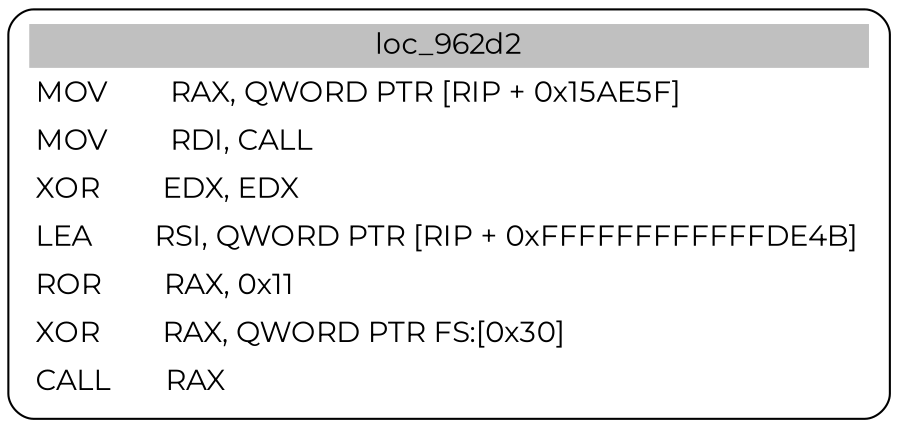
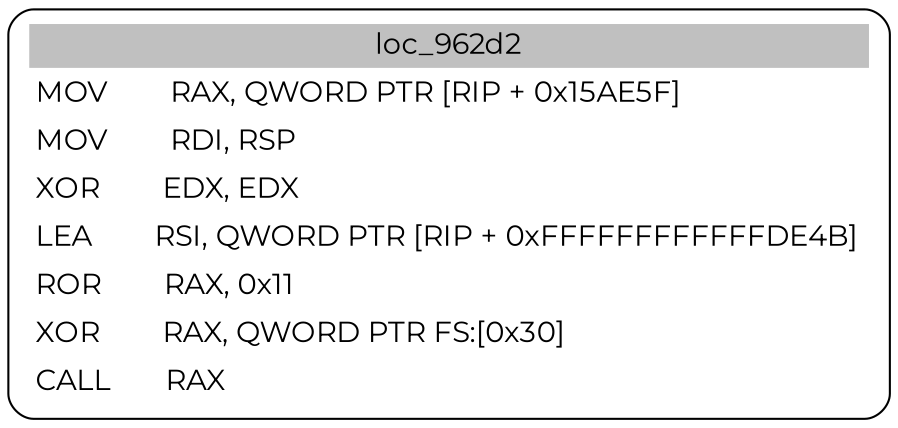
(174, 141) -> (166, 141)
